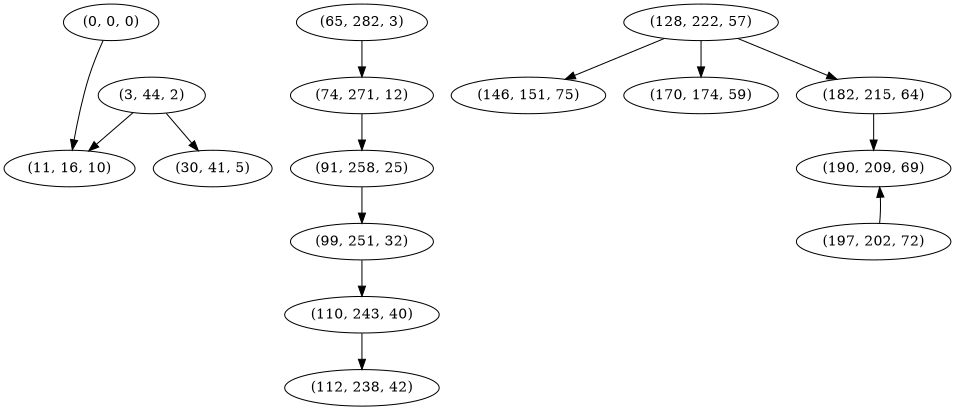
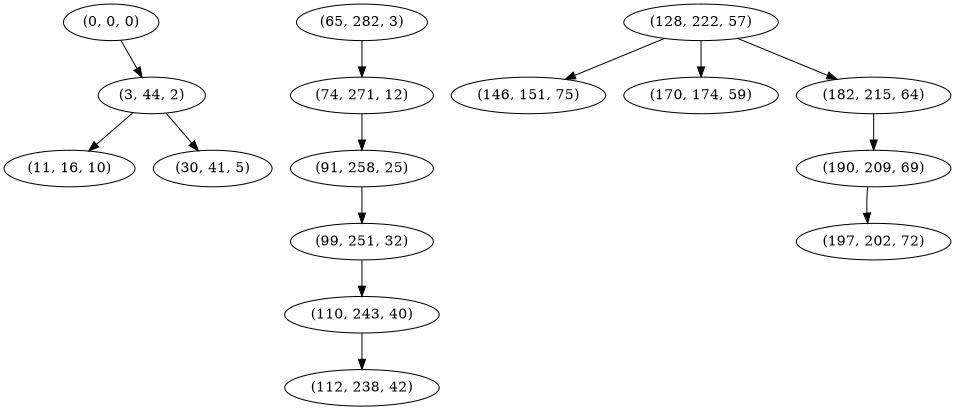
(85, 89) -> (129, 55)
(880, 210) -> (867, 200)
